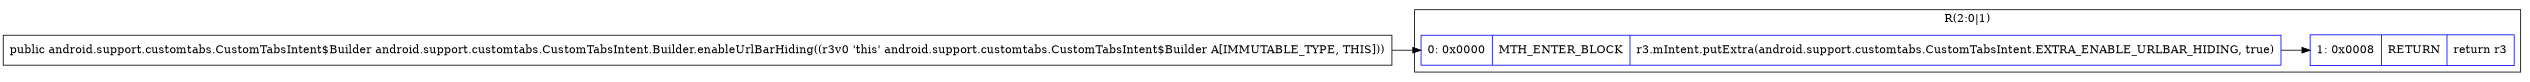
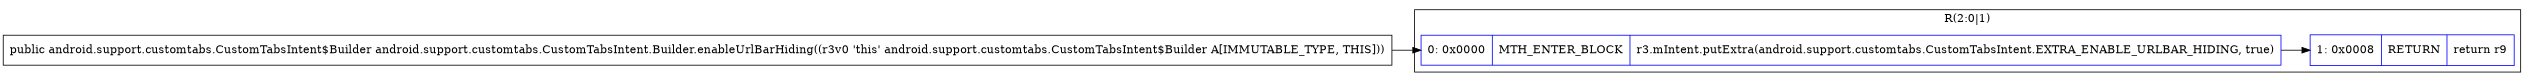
(2481, 50) -> (2481, 50)
